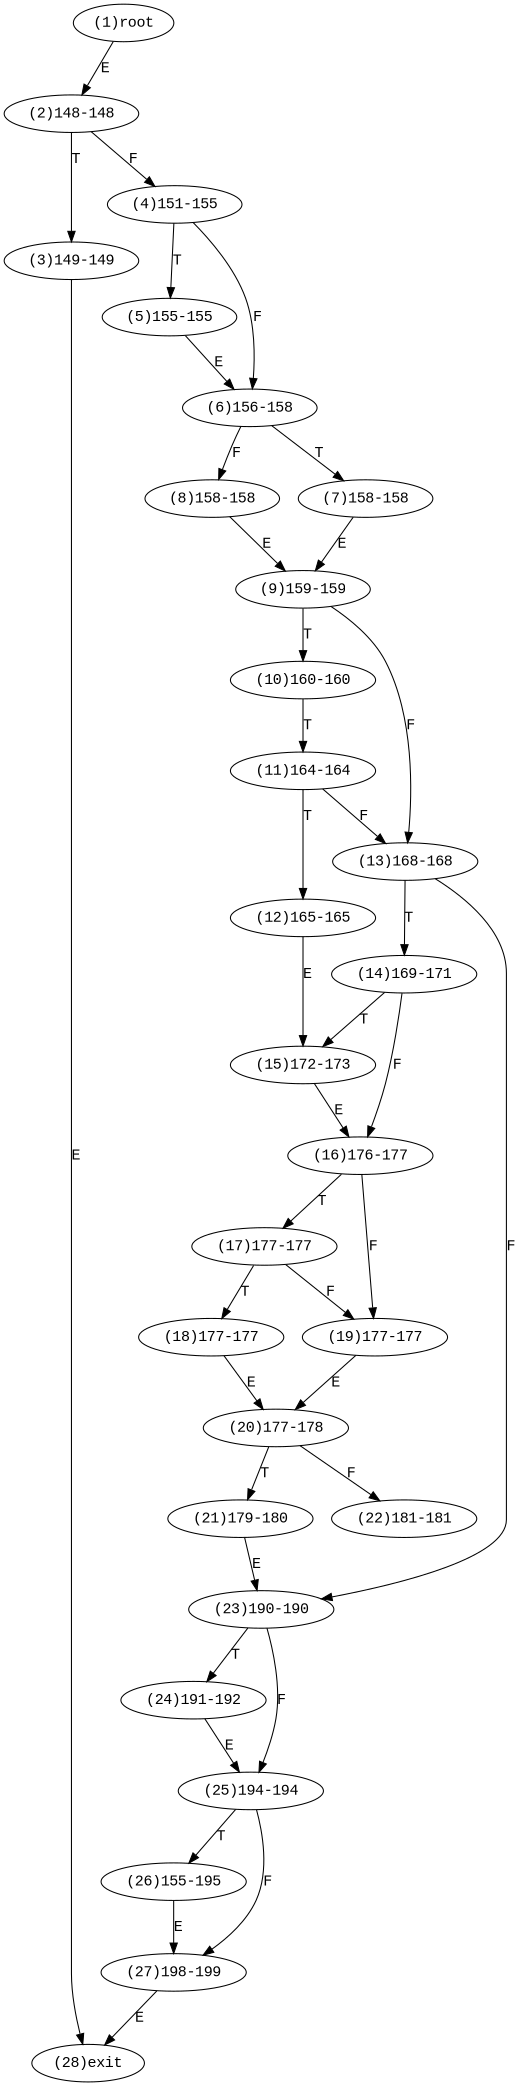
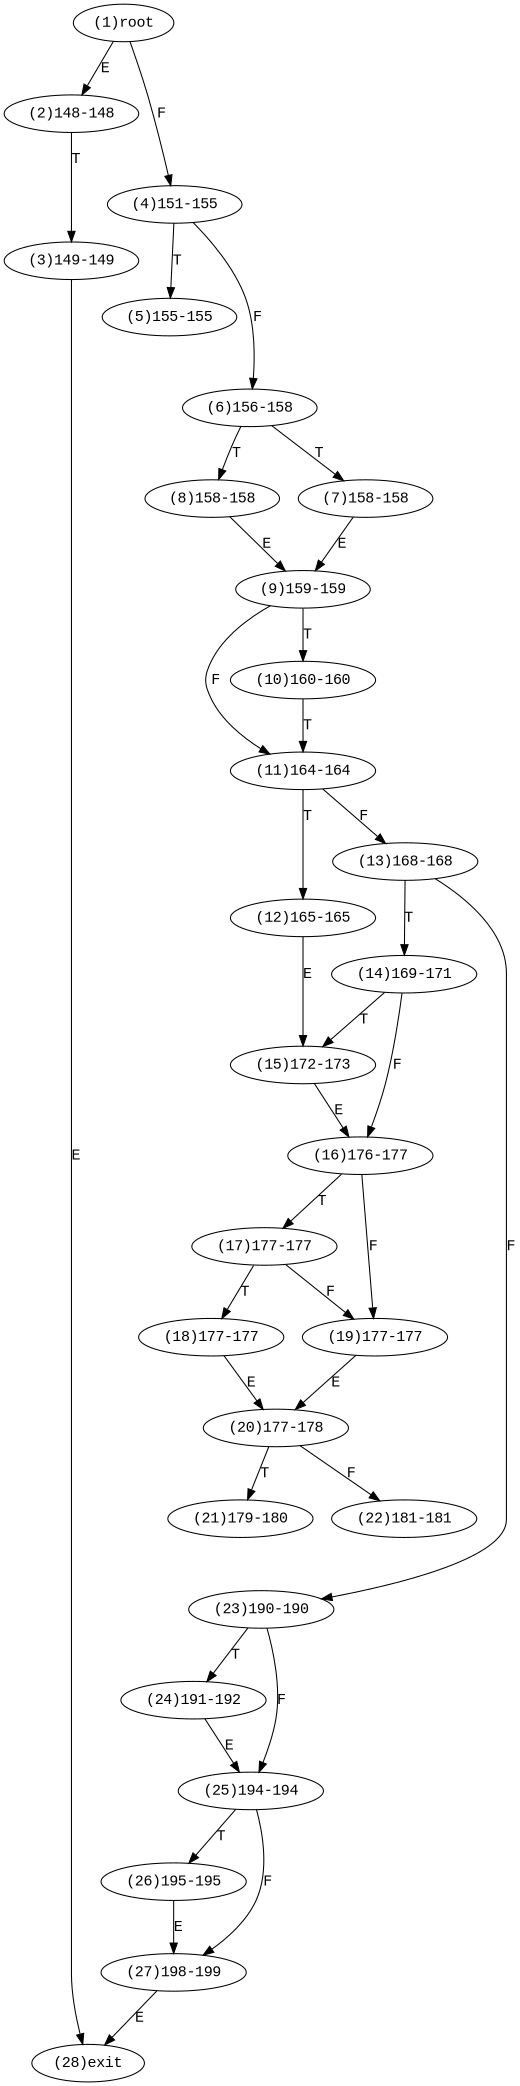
(119, 156) -> (151, 108)
(206, 359) -> none
(237, 453) -> (237, 453)
(402, 707) -> (206, 675)
(250, 1559) -> none
(174, 1882) -> (174, 1882)
